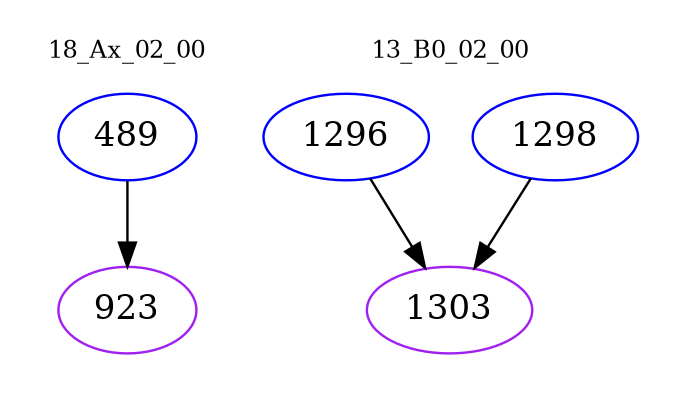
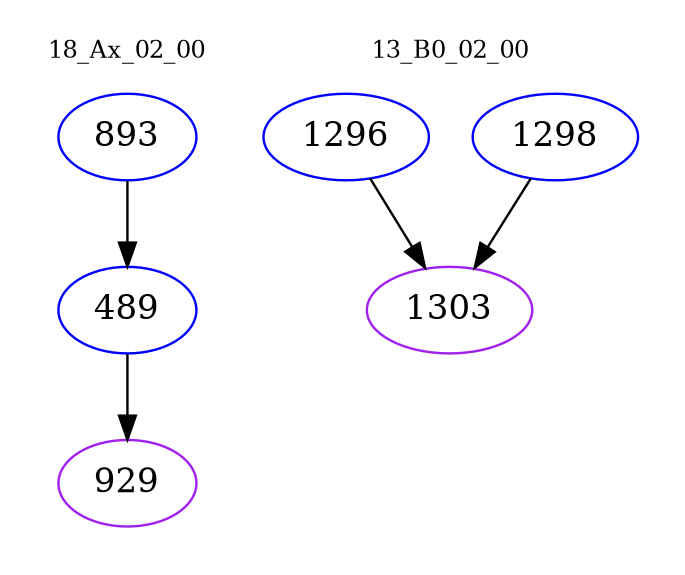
none -> (127, 137)
(127, 310) -> (127, 483)
